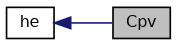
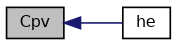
(92, 23) -> (102, 23)
